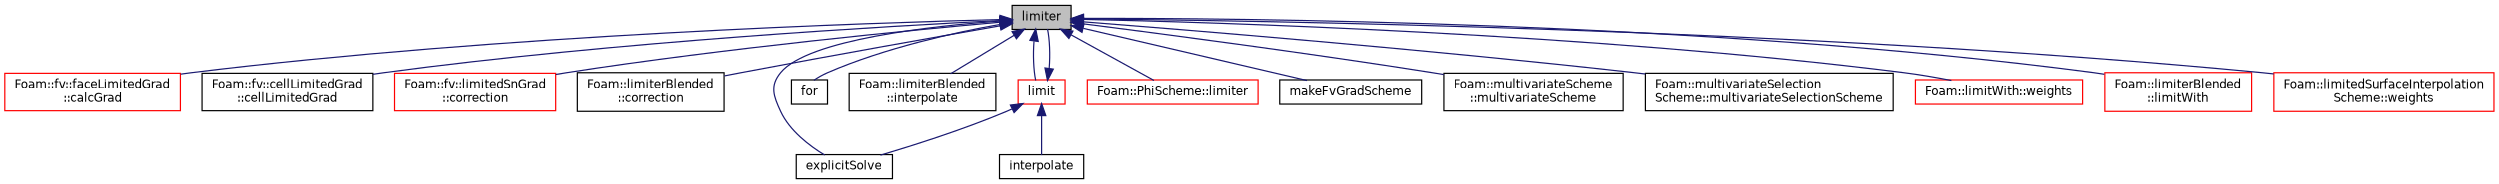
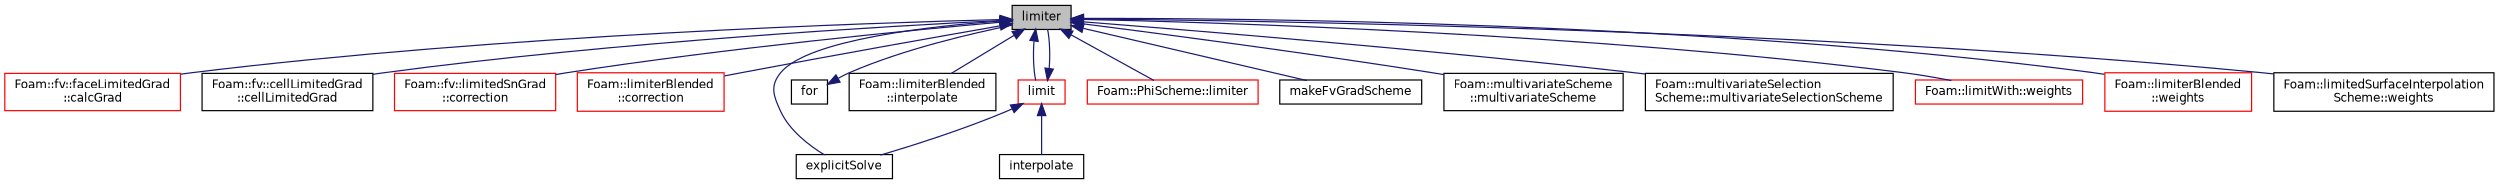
(872, 56) -> (924, 47)
(651, 92) -> (651, 92)
(2178, 92) -> (2178, 92)
(2384, 92) -> (2384, 92)
